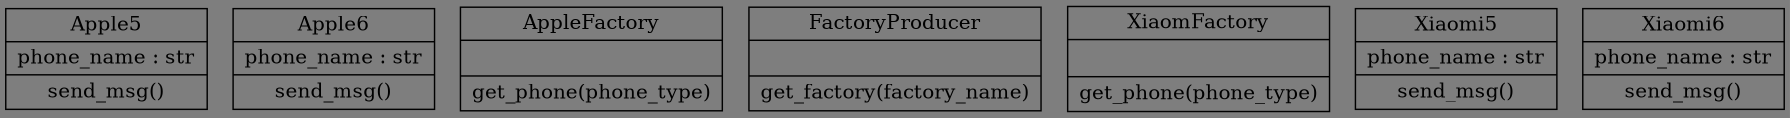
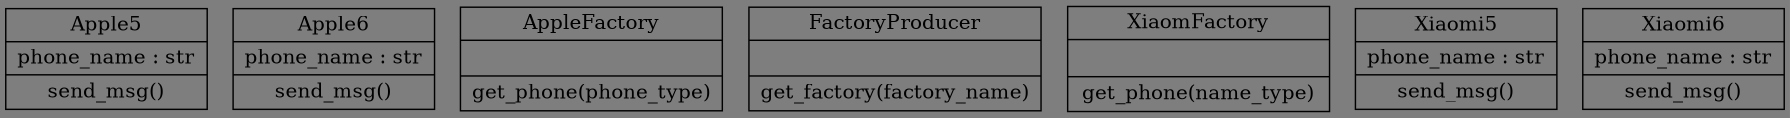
(1199, 93) -> (1199, 93)
